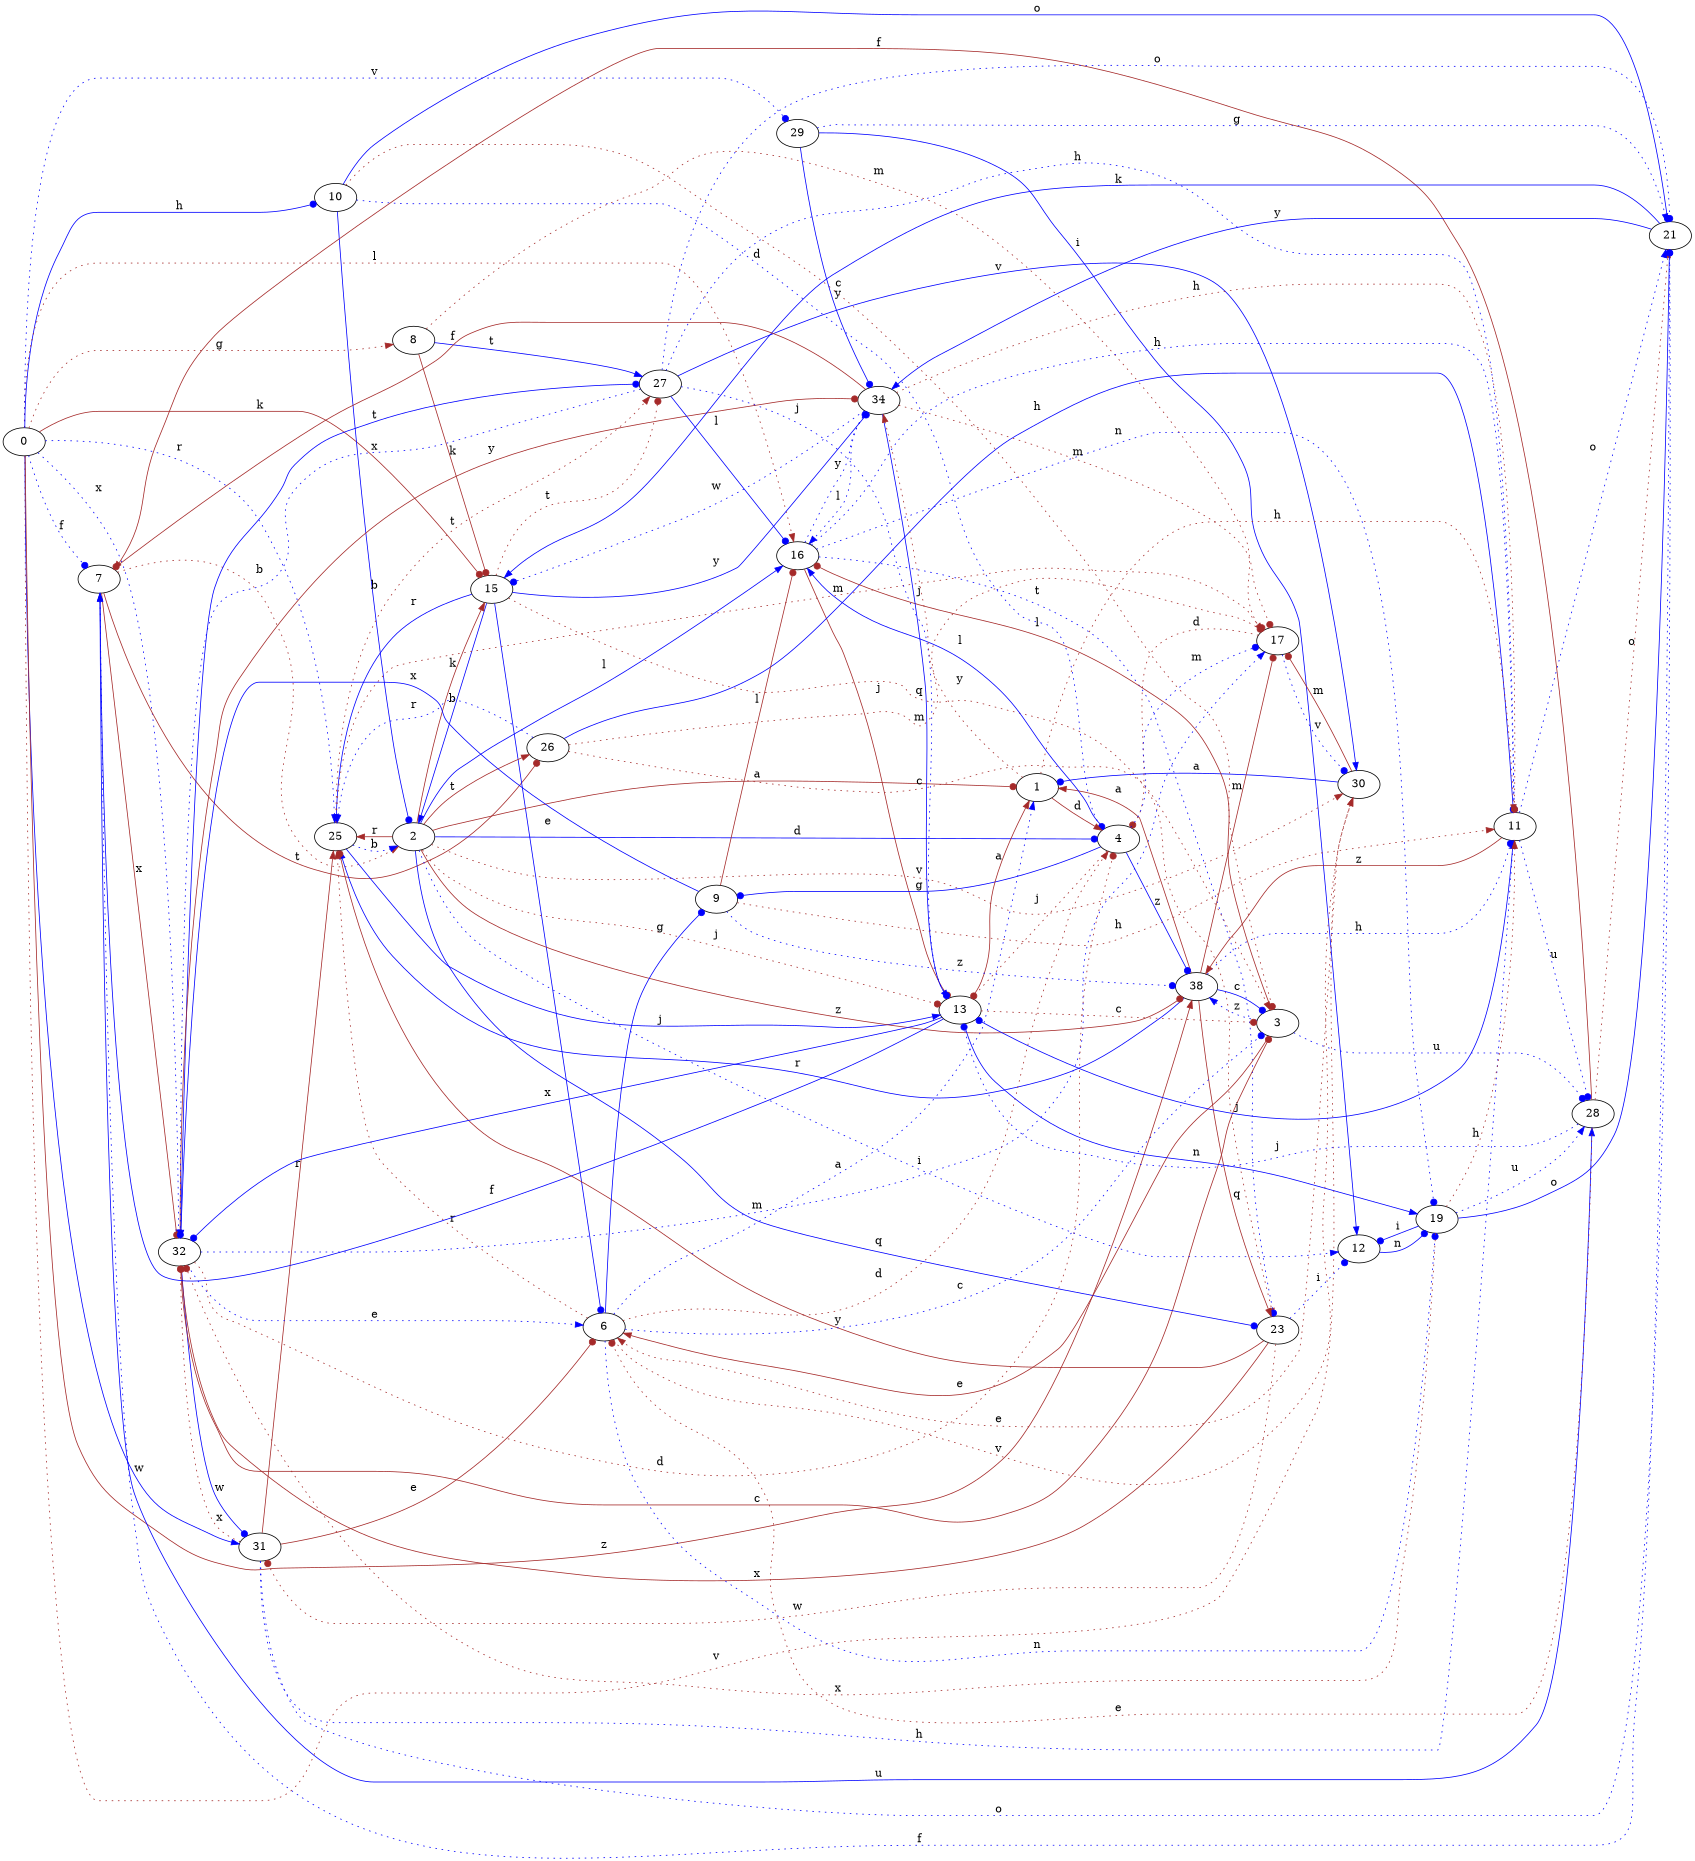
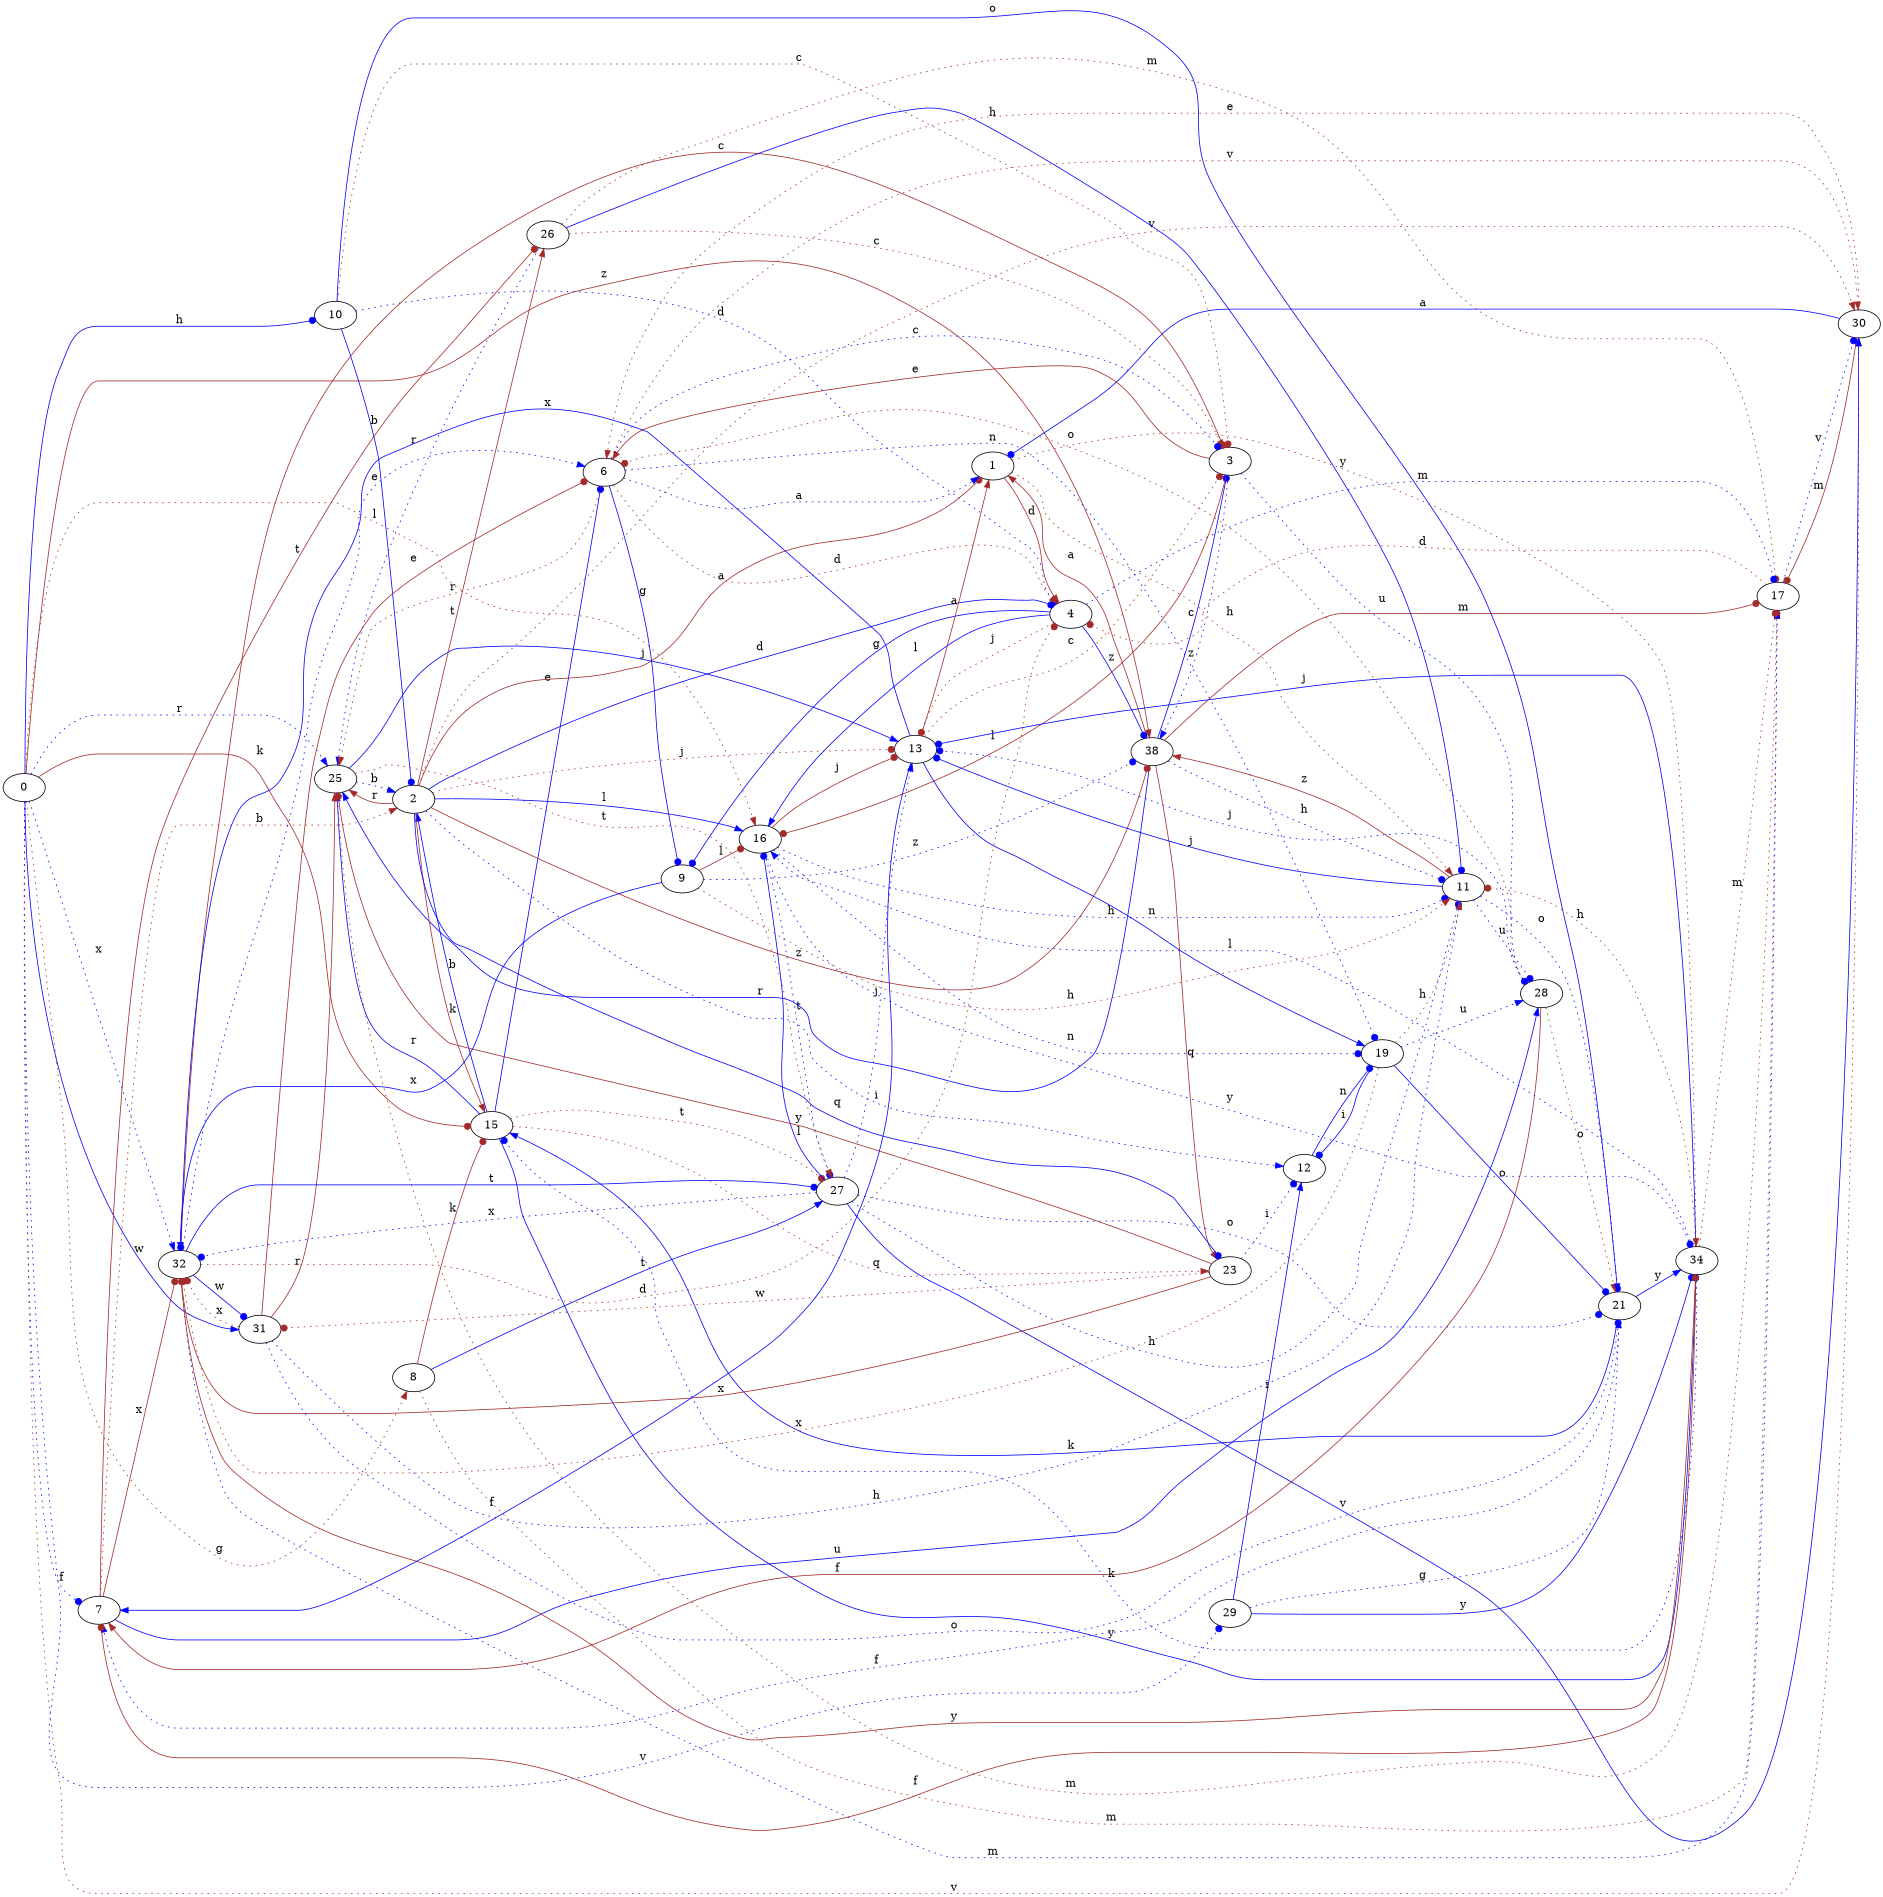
(717, 487) -> (1112, 1574)
(1190, 820) -> (796, 1013)
(1119, 1708) -> (1071, 435)
